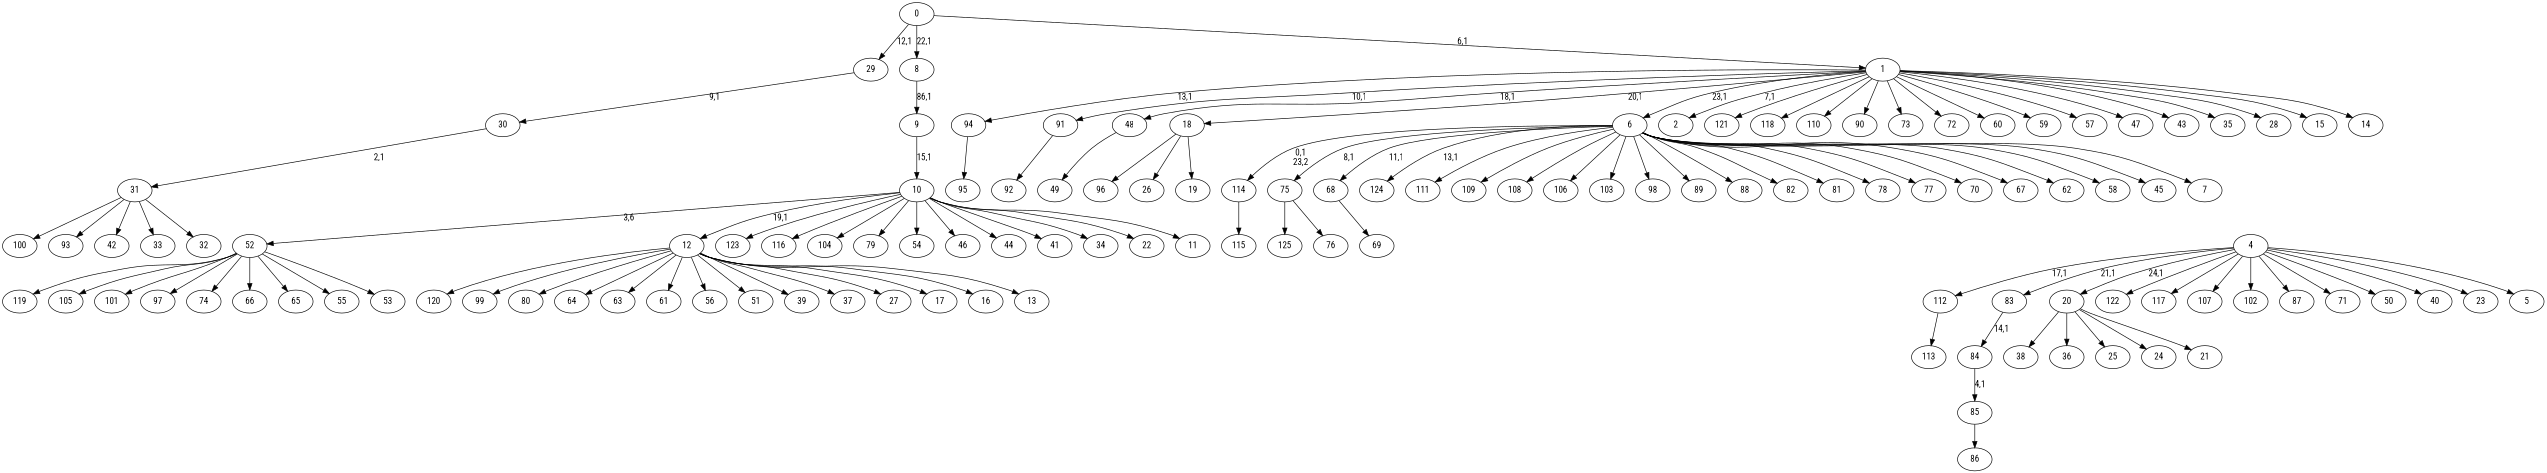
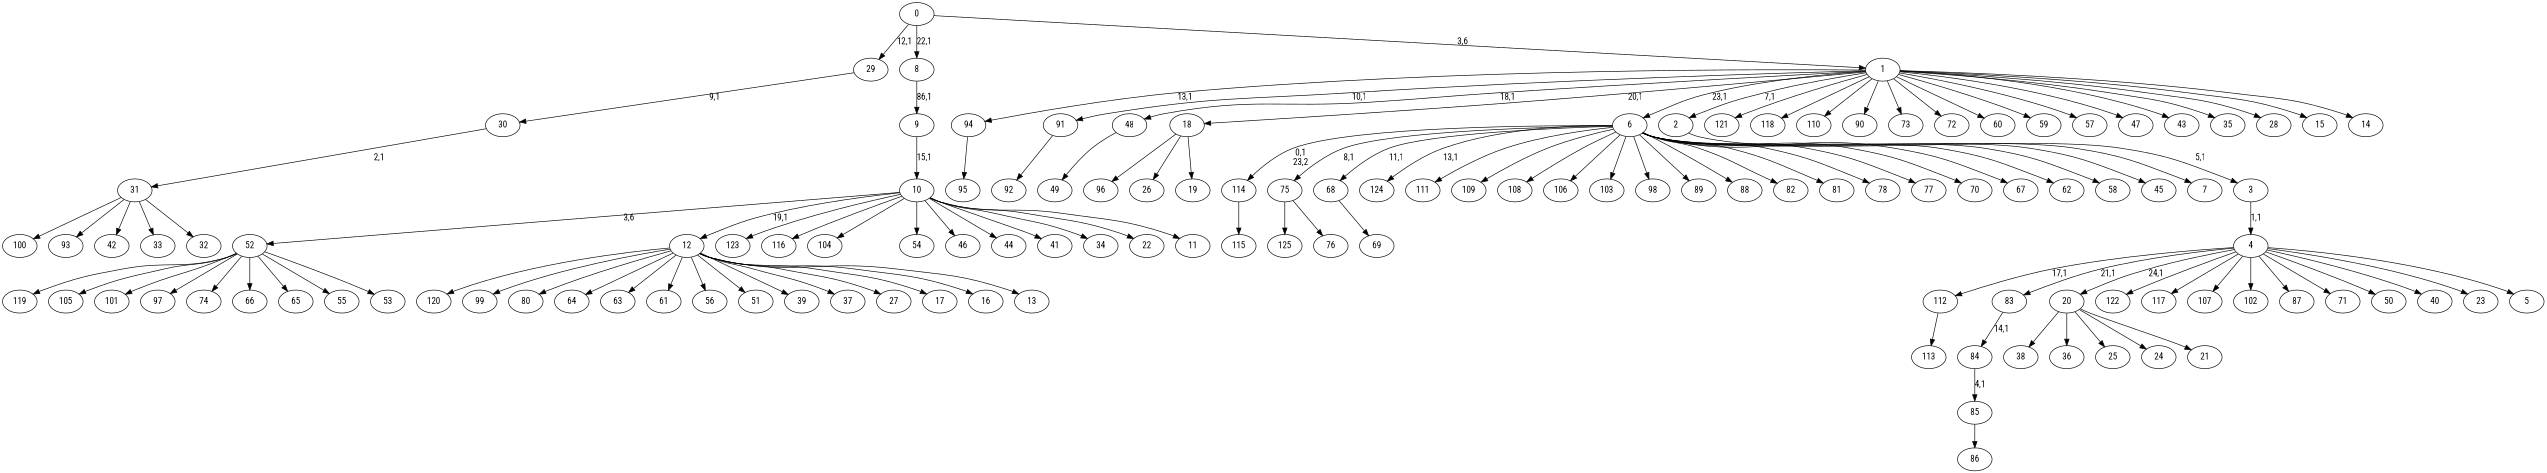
(1463, 42) -> (1463, 42)
none -> (2251, 190)
(871, 246) -> none
